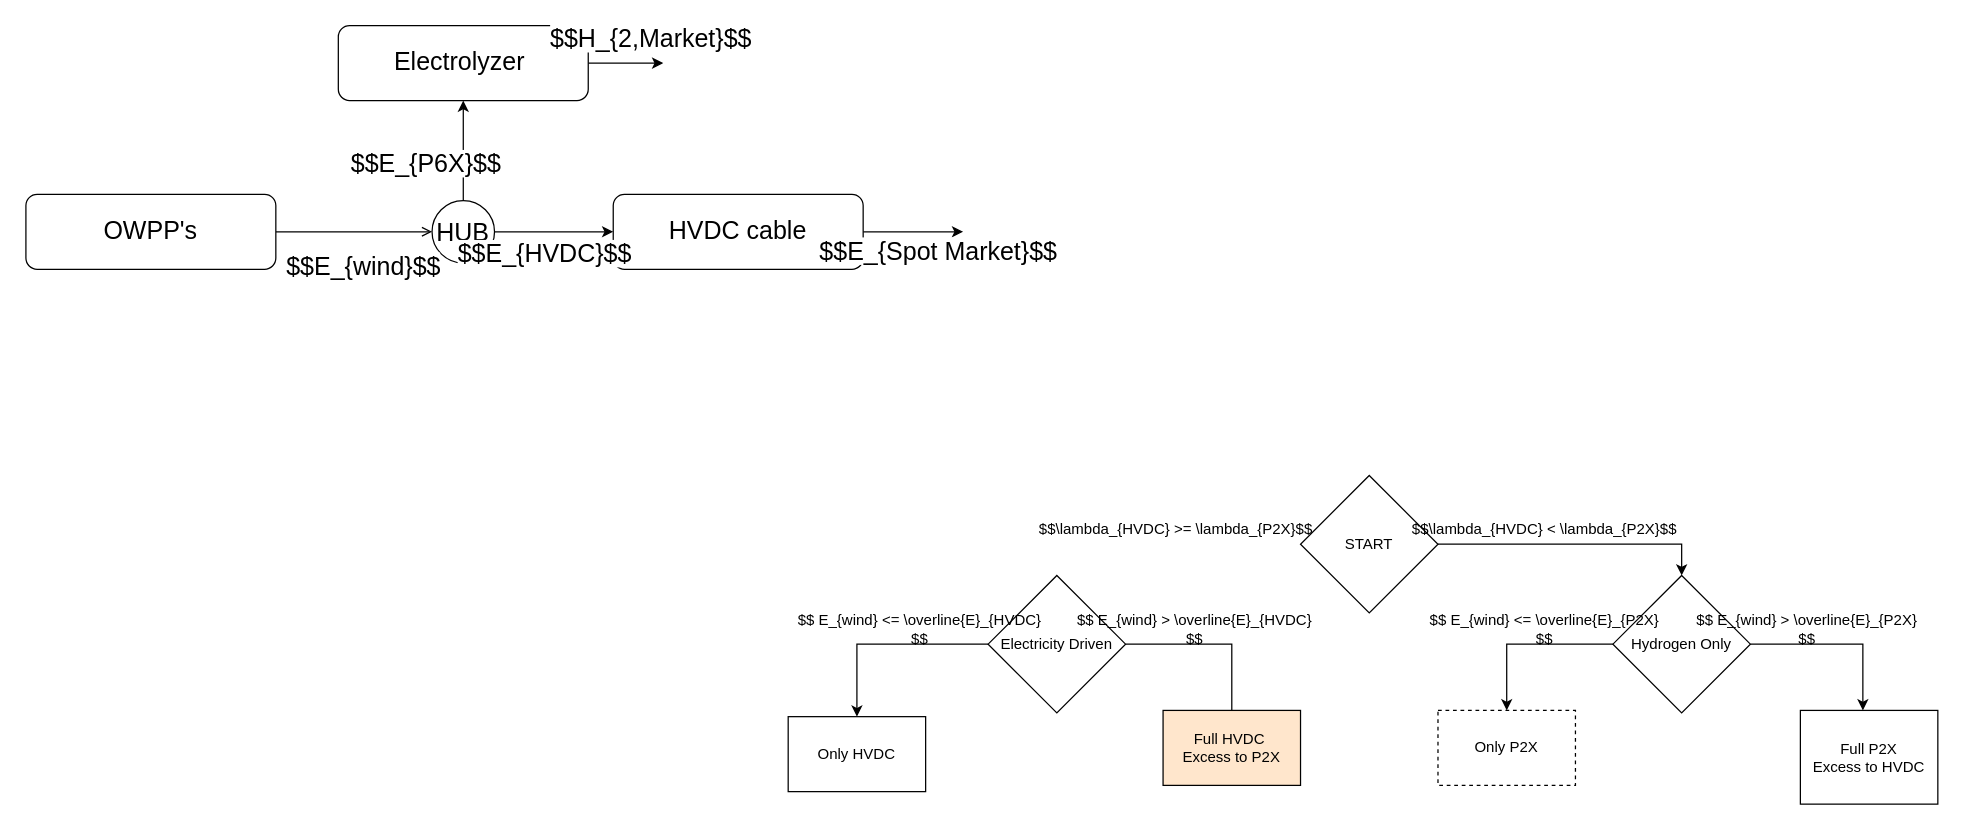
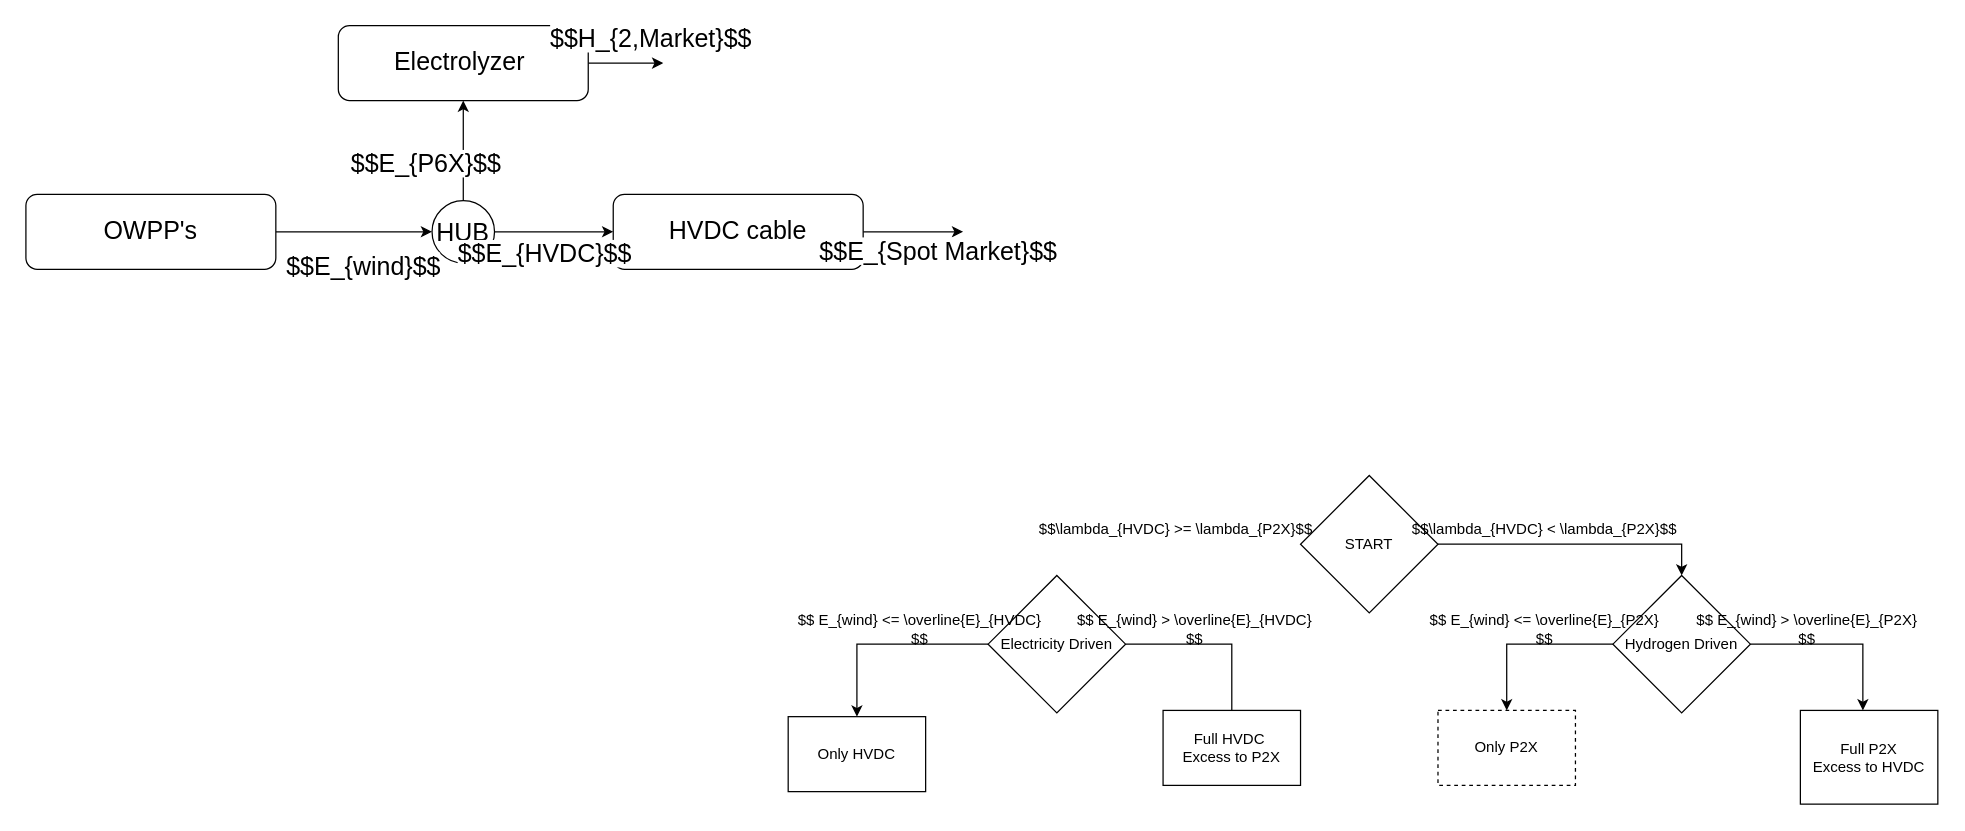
(424, 232) -> (422, 232)
(1682, 644) -> (1682, 644)
(1232, 748) -> (1232, 748)
